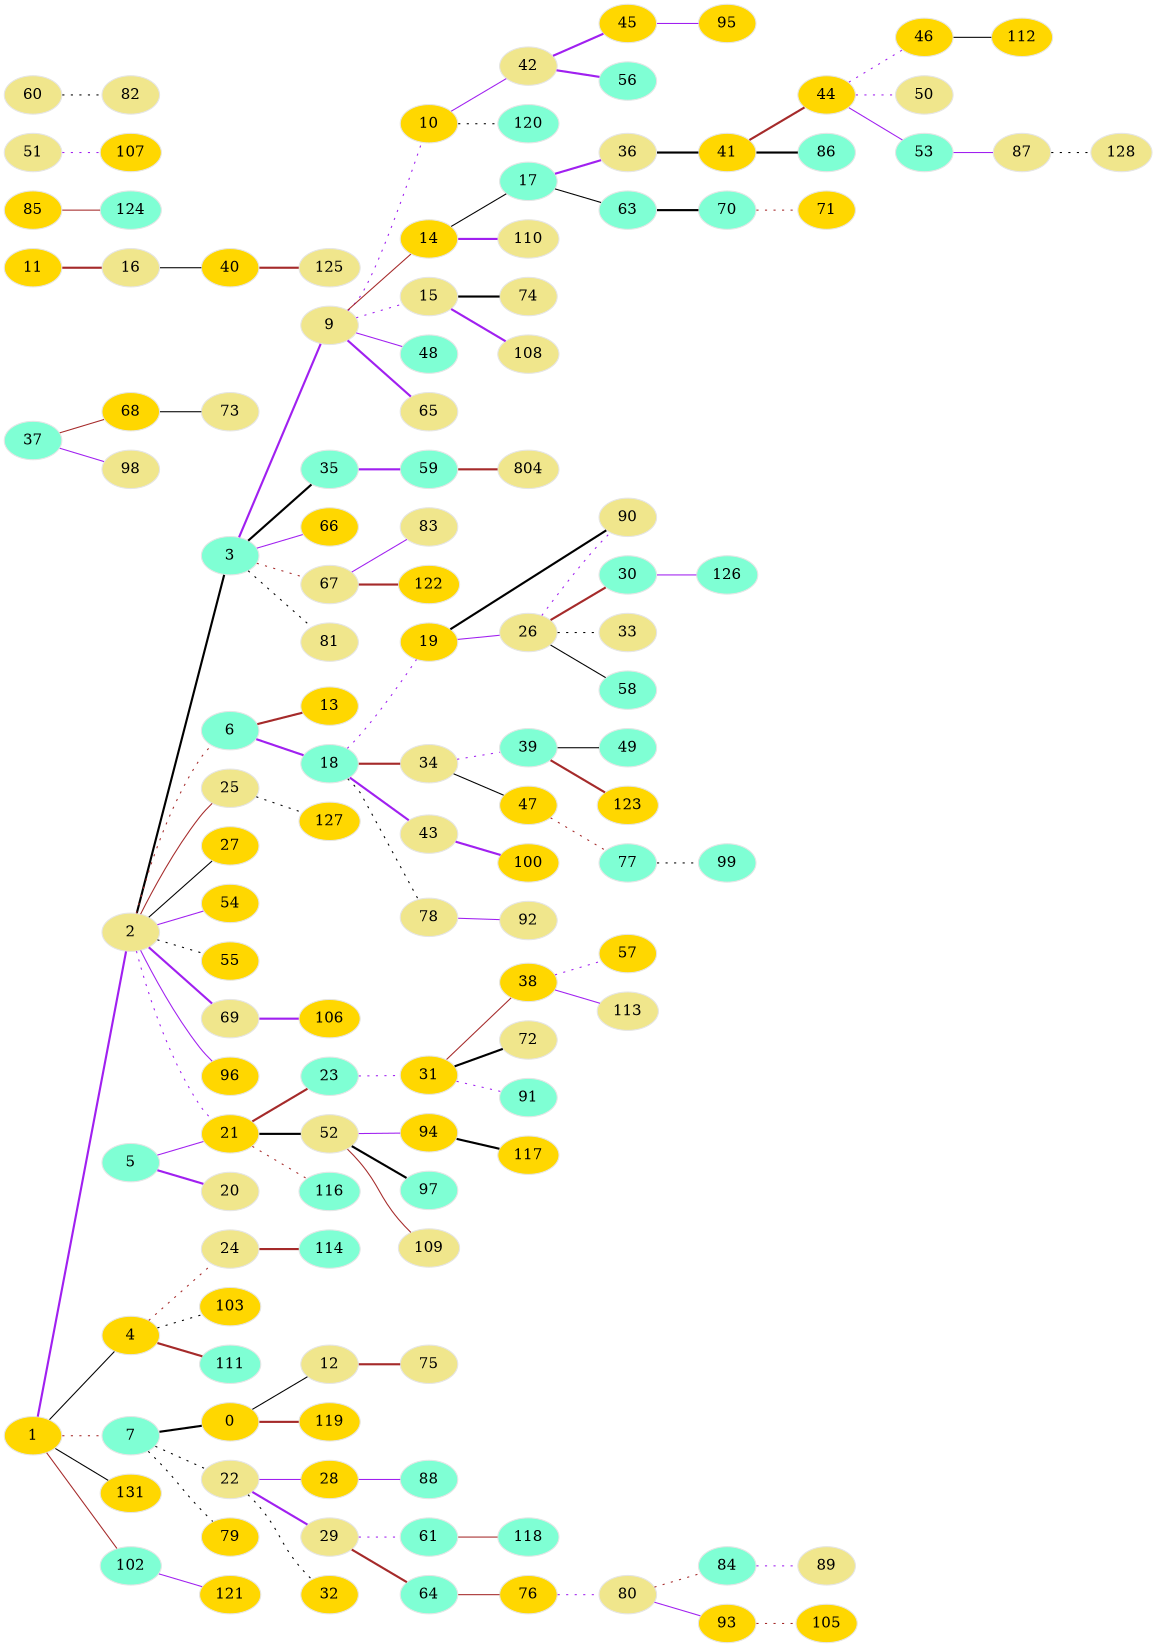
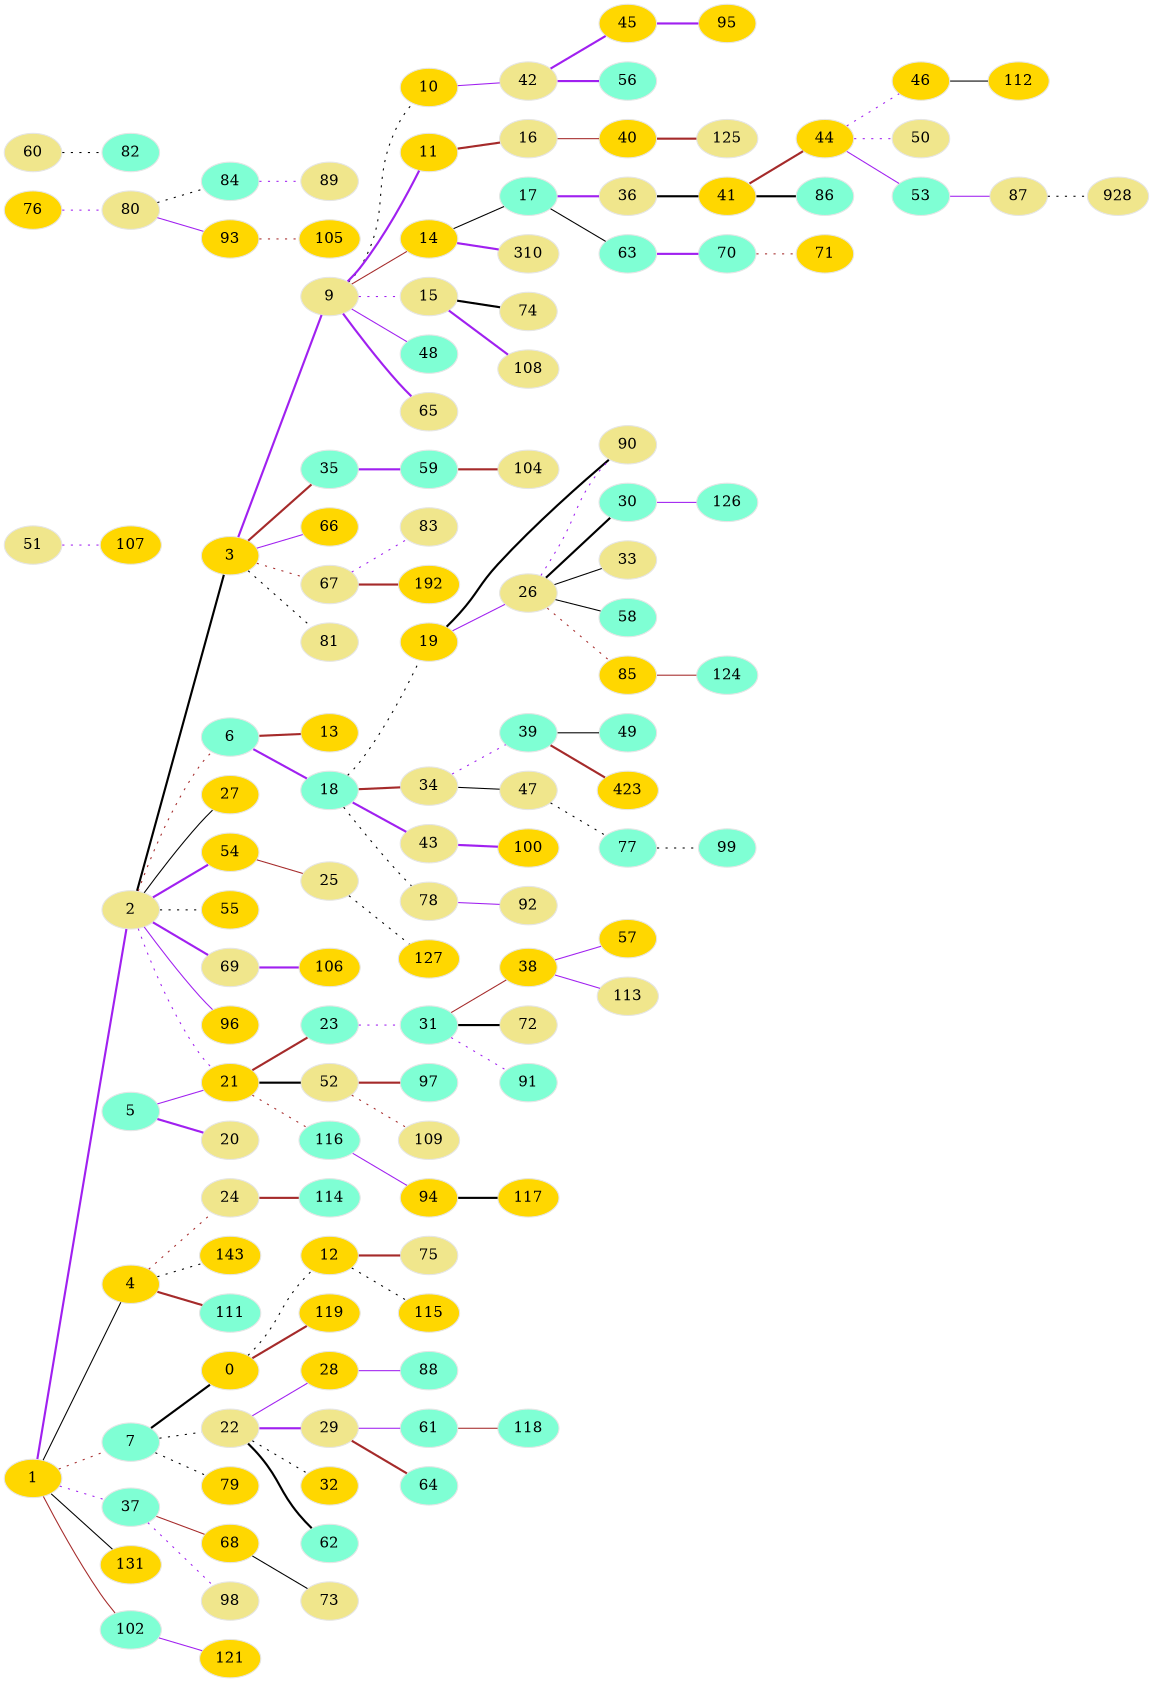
(678, 23) -> (678, 23)
(131, 95) -> (131, 153)
(528, 124) -> none
(1121, 153) -> (1118, 196)
(678, 210) -> (678, 254)
none -> (387, 228)
(391, 229) -> (381, 193)
(528, 239) -> (528, 254)
(181, 268) -> (578, 139)
(82, 455) -> (180, 1554)
(528, 469) -> (528, 469)
(280, 513) -> (280, 513)
(230, 556) -> (230, 556)
(379, 556) -> (379, 556)
(429, 585) -> (429, 585)
(578, 604) -> (578, 548)
(578, 633) -> (578, 577)
none -> (578, 634)
(384, 705) -> (388, 721)
(528, 805) -> (528, 790)
(628, 805) -> (628, 790)
(578, 834) -> (578, 819)
(173, 856) -> (280, 867)
(180, 918) -> (180, 881)
(578, 968) -> (578, 953)
(429, 1075) -> (429, 1025)
(379, 1133) -> (380, 1169)
(379, 1162) -> (379, 1083)
(379, 1191) -> (379, 1111)
(230, 1307) -> (230, 1255)
none -> (429, 1313)
(330, 1364) -> (330, 1255)
(280, 1393) -> (280, 1313)
none -> (82, 1493)
(379, 1537) -> (379, 1428)
none -> (330, 1543)
(677, 1580) -> (180, 196)
(479, 1595) -> none
